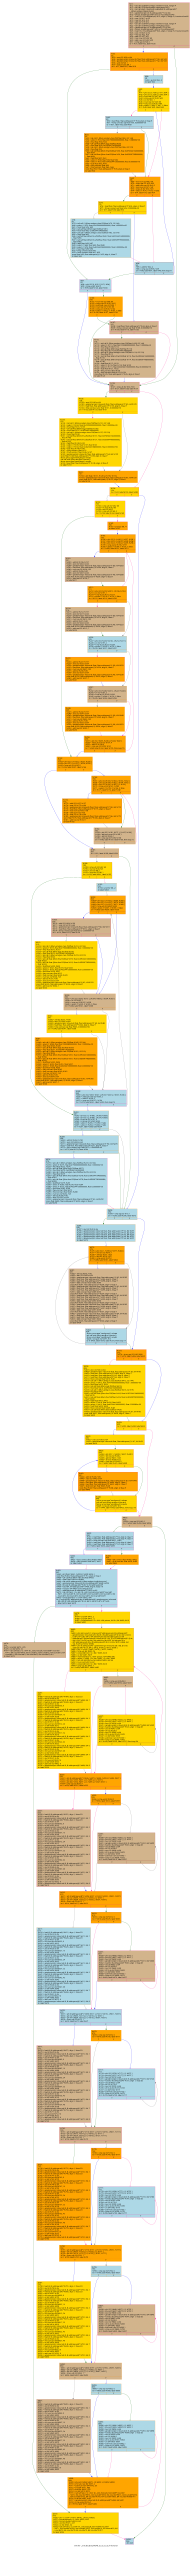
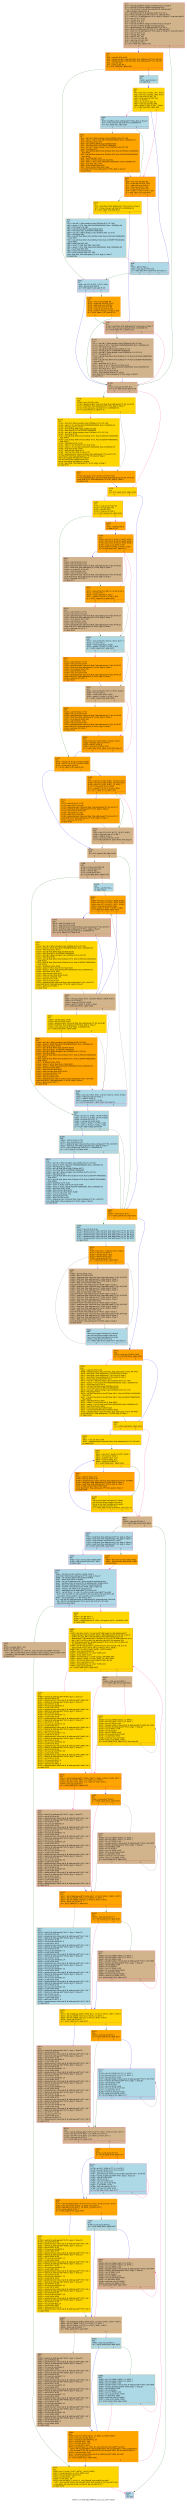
(97, 870) -> (95, 870)
(122, 1214) -> (122, 1214)
(91, 2017) -> (91, 2017)
(64, 2202) -> none
